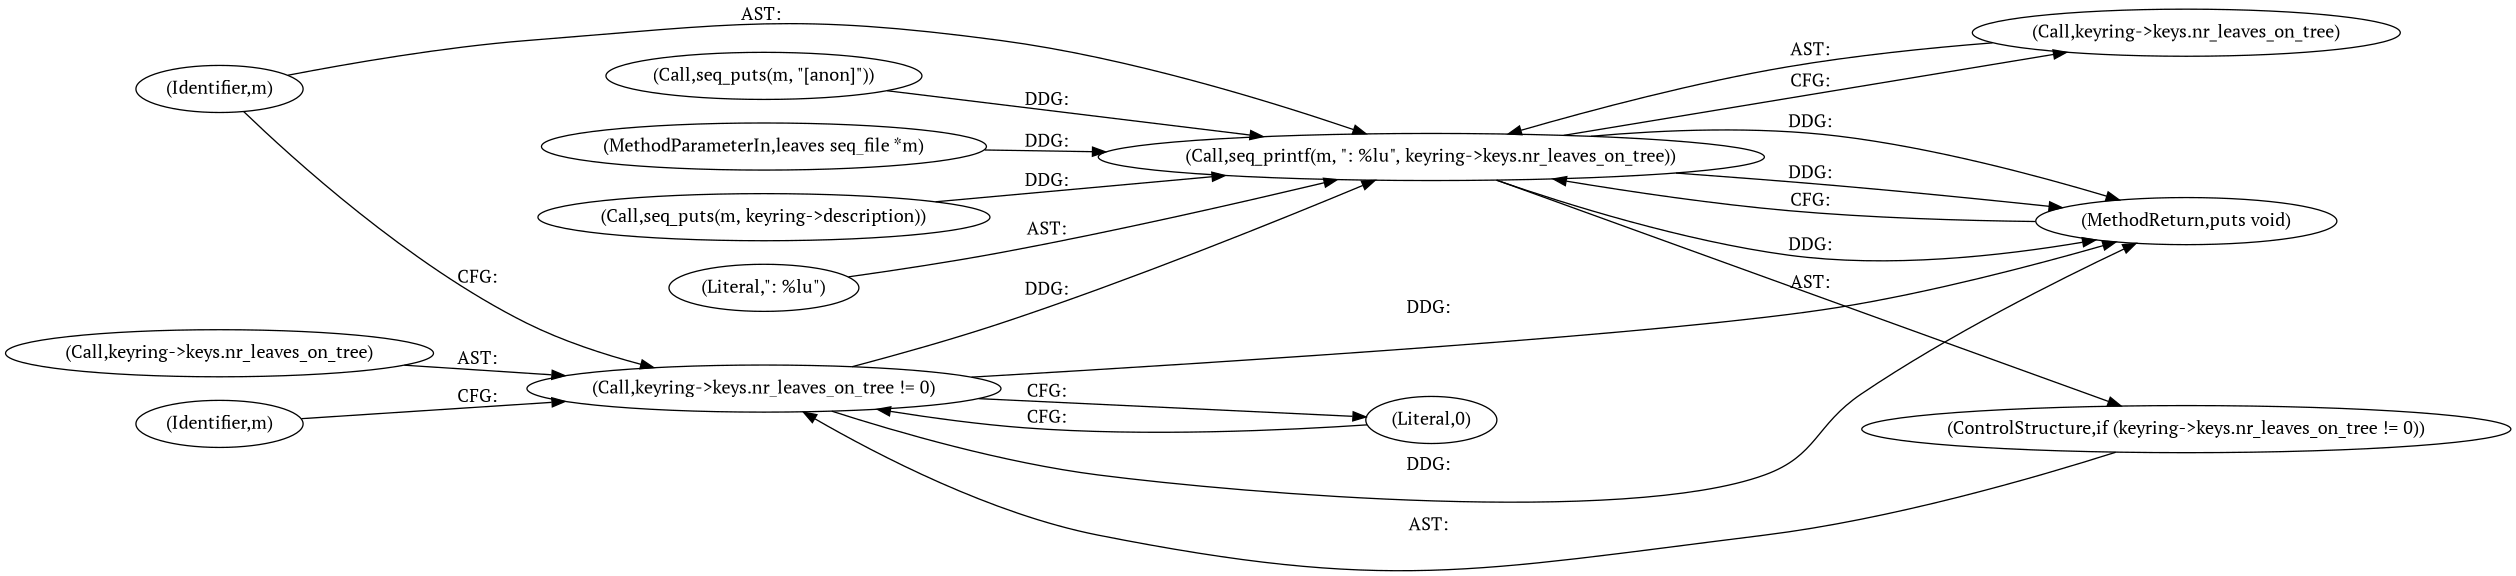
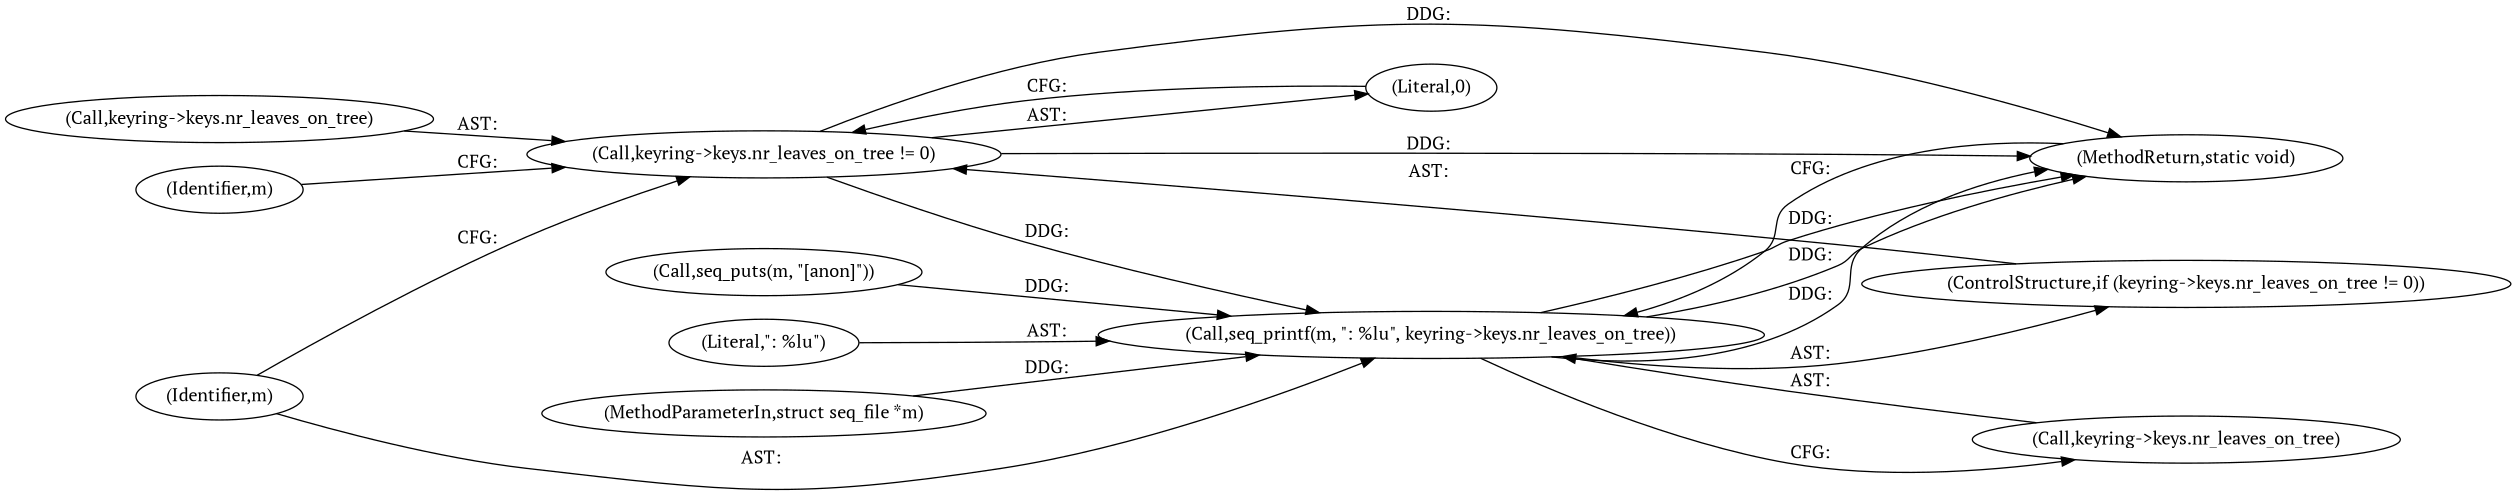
(764, 147) -> (764, 413)
(764, 217) -> none
(2186, 221) -> (2186, 158)
(1050, 392) -> (1050, 116)
